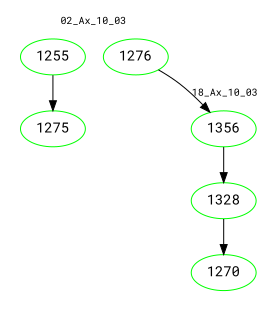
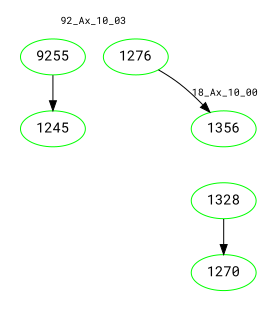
(94, 21) -> (94, 21)
(53, 57) -> (53, 57)
(225, 93) -> (225, 93)
(53, 129) -> (53, 129)
(224, 160) -> none
